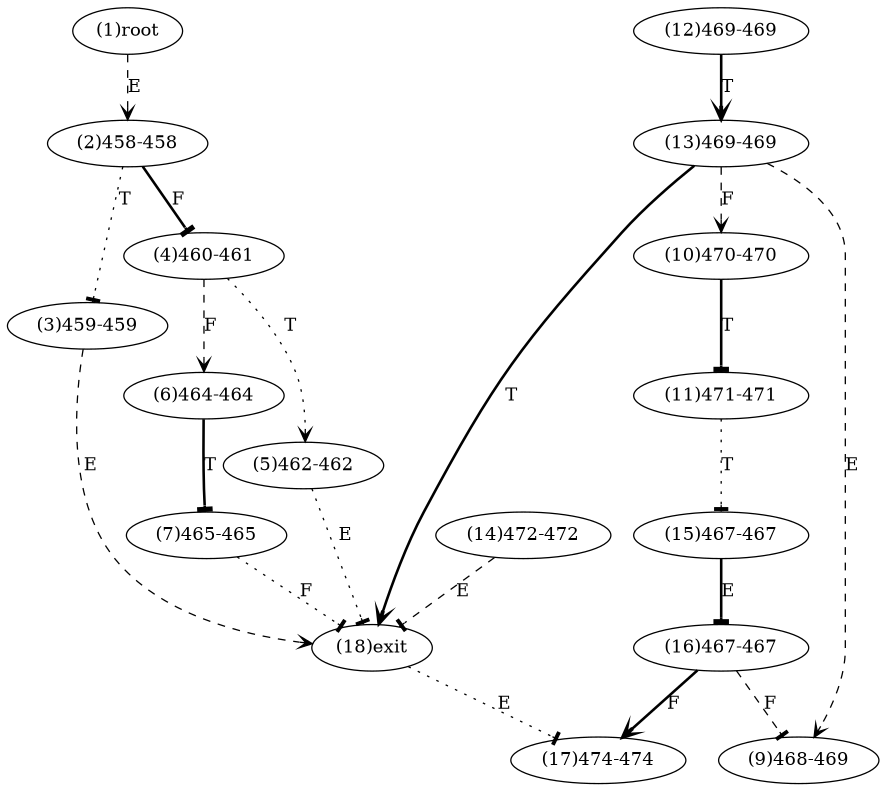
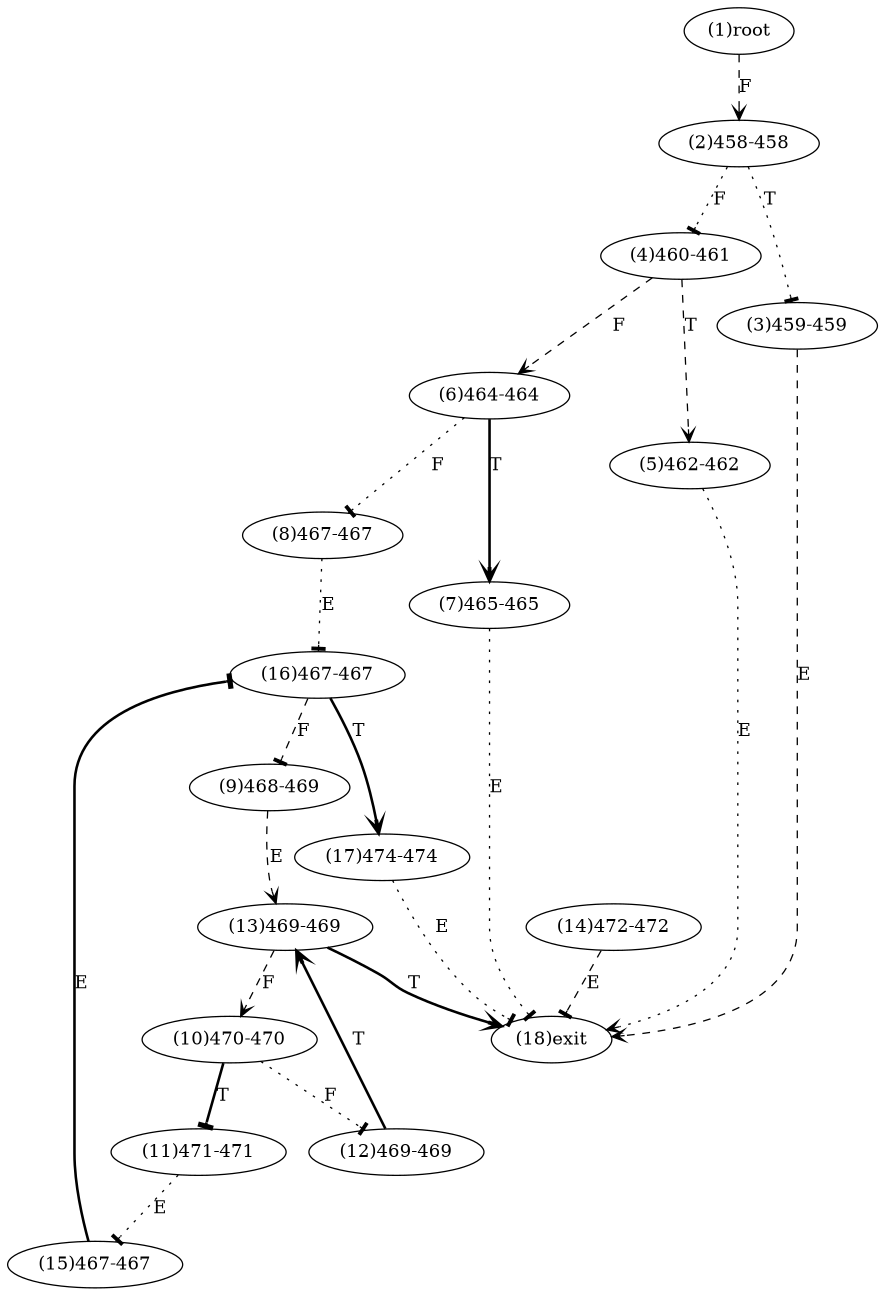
(135, 87) -> (746, 87)
(164, 197) -> (712, 197)
(282, 346) -> (685, 354)
(845, 429) -> (267, 851)
(204, 462) -> (490, 493)
(728, 465) -> (160, 1208)
none -> (323, 535)
(337, 553) -> (738, 788)
(306, 592) -> (497, 787)
(480, 702) -> (440, 958)
(673, 704) -> (359, 731)
none -> (310, 1094)
